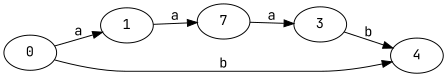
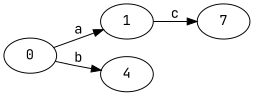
(175, 16) -> (175, 14)
(320, 24) -> none
